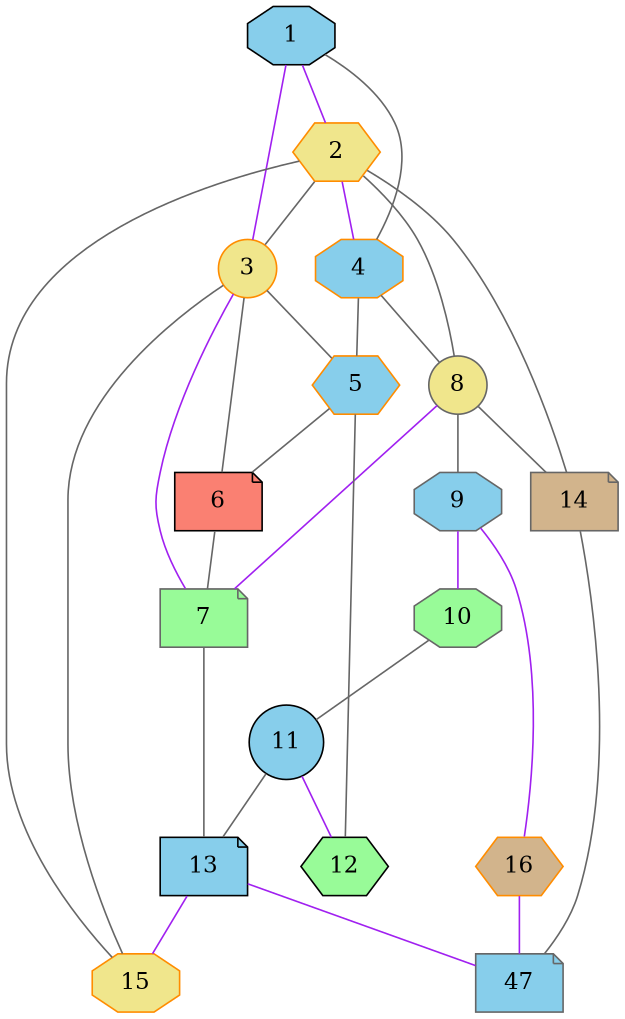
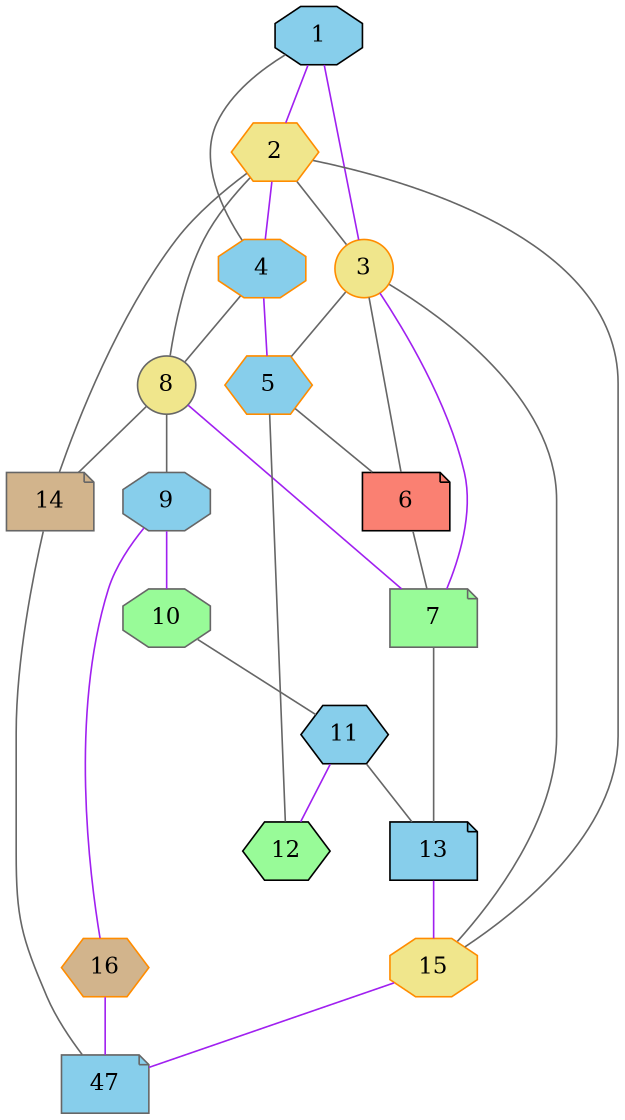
(358, 327) -> (265, 327)
(286, 742) -> (345, 735)
(362, 925) -> (272, 1025)
